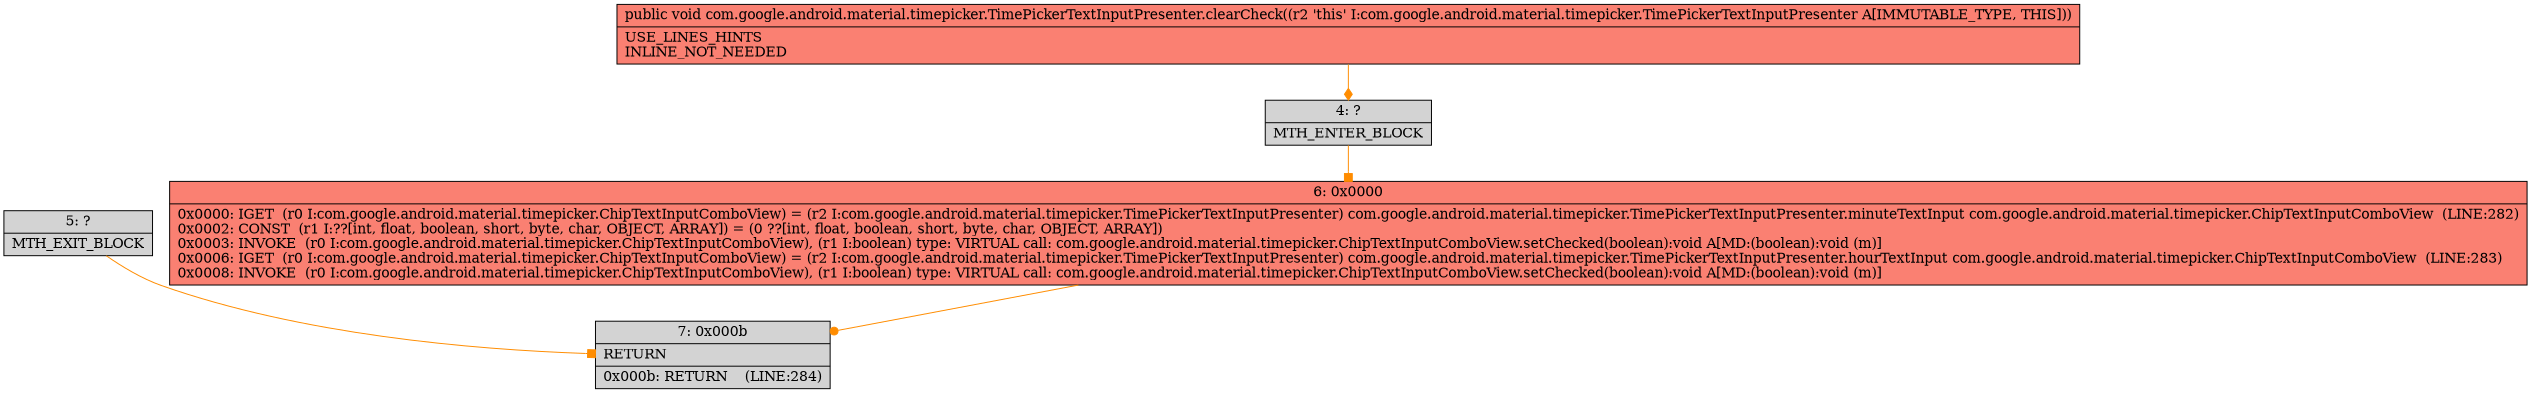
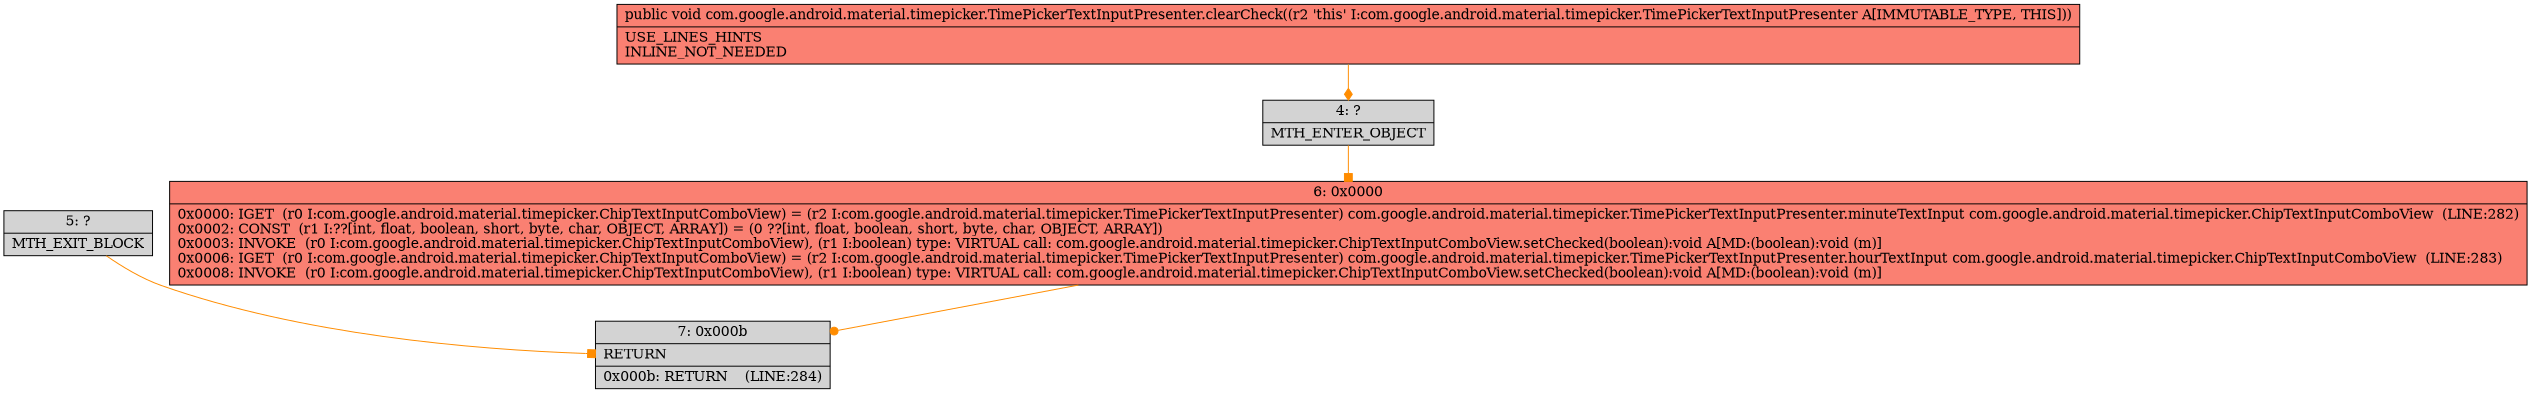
(1348, 133) -> (1348, 133)
